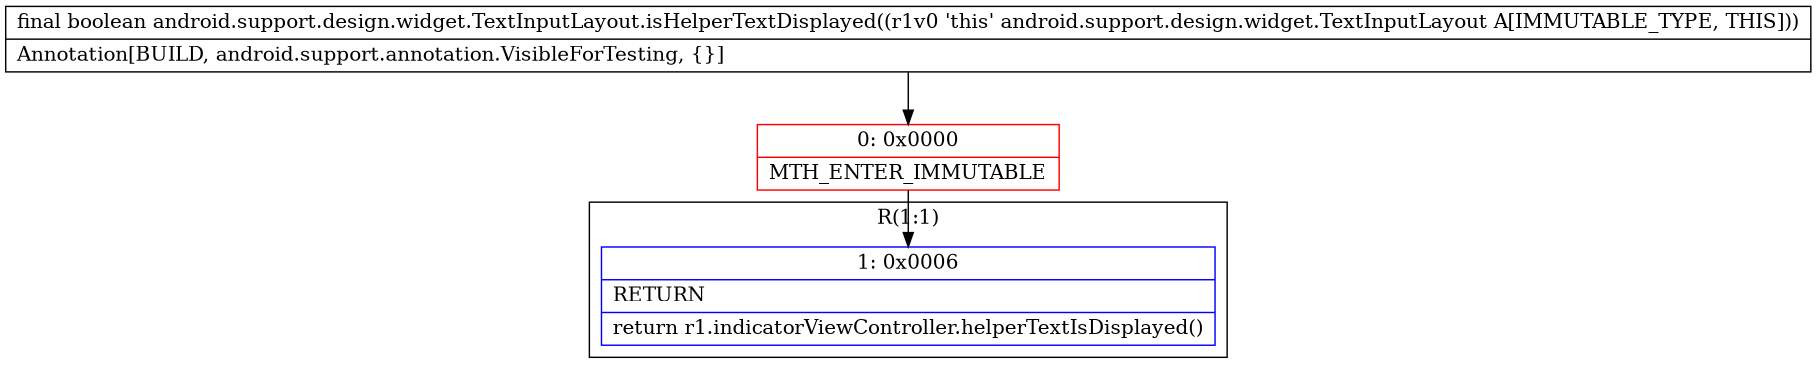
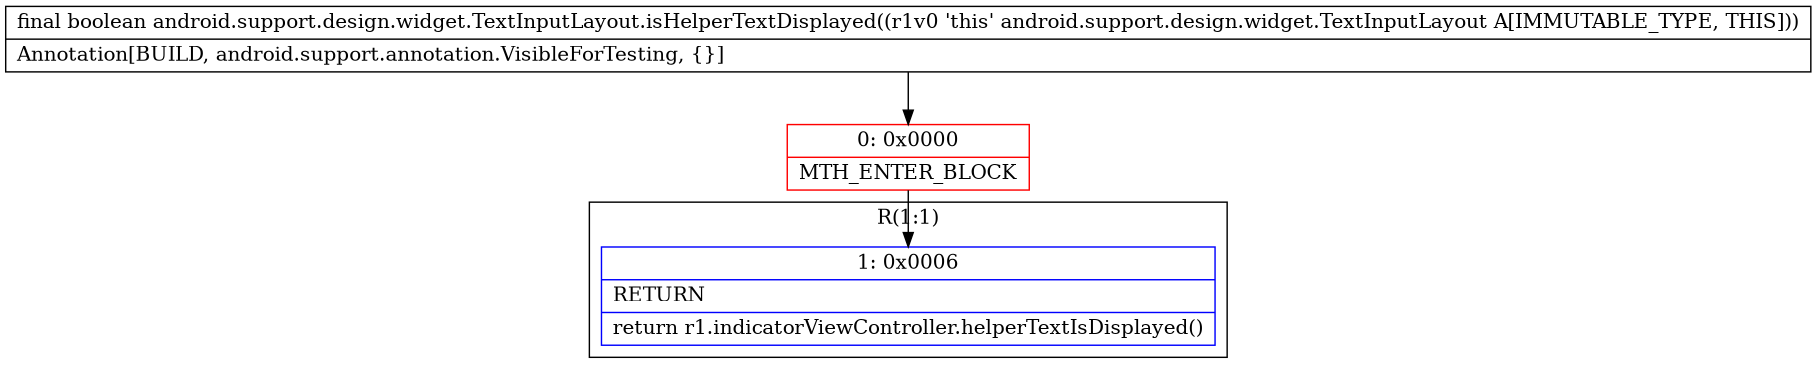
(908, 173) -> (908, 173)
